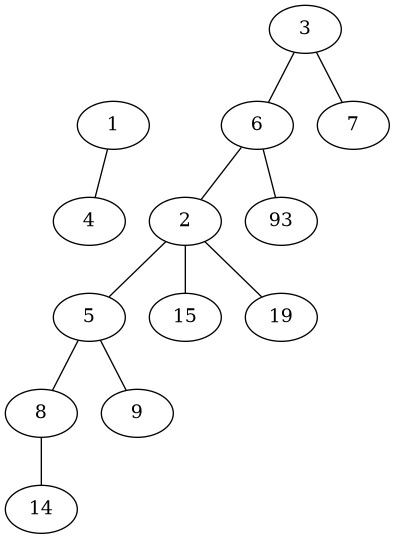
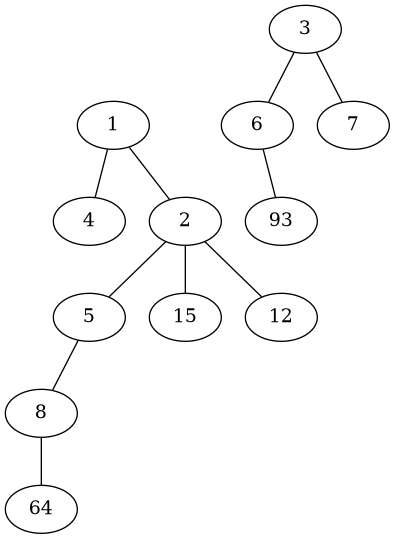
(221, 173) -> (149, 173)
(281, 317) -> (281, 317)
(137, 413) -> none
(41, 509) -> (41, 509)
